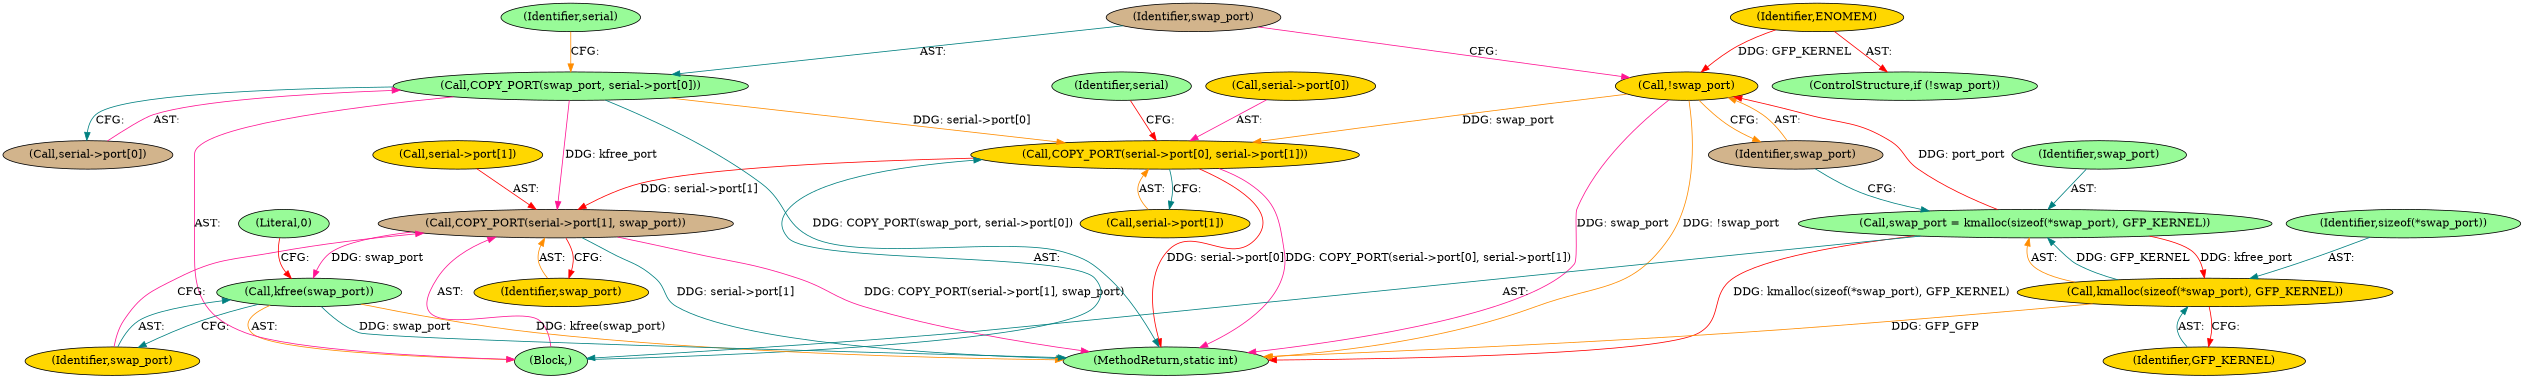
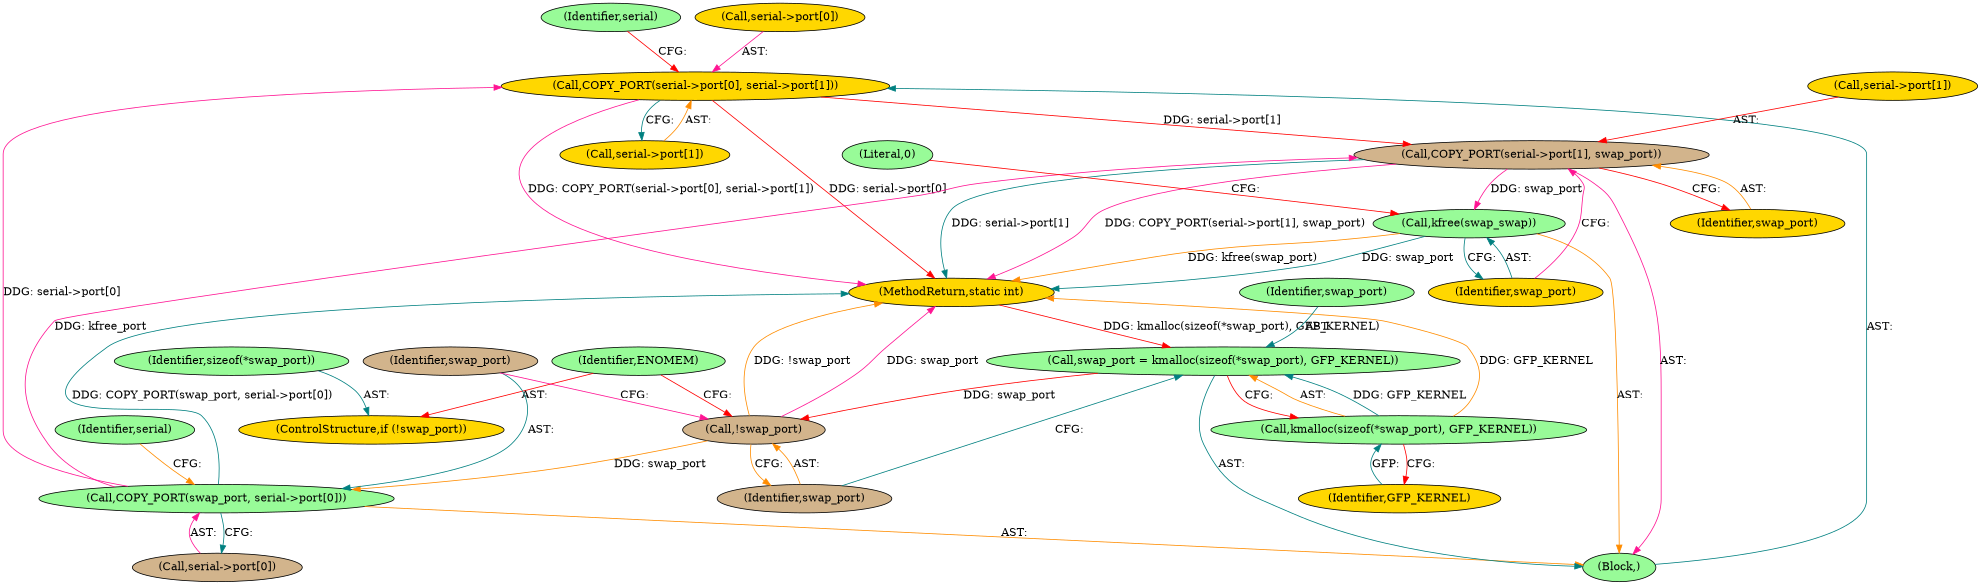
(1817, 17) -> (639, 361)
(1795, 52) -> (720, 396)
(1687, 86) -> (754, 430)
(1905, 86) -> (371, 430)
(1444, 117) -> (535, 471)
(863, 120) -> (35, 129)
(1962, 155) -> (1010, 396)
(195, 252) -> (970, 536)
(2247, 258) -> (1261, 396)
(2314, 258) -> (347, 384)
(309, 292) -> (1469, 224)
(2205, 292) -> (1399, 430)
(473, 319) -> (1660, 345)
(1936, 327) -> (1536, 361)
(2193, 327) -> (1388, 464)
(1615, 348) -> (1081, 325)
(1166, 361) -> (951, 292)
